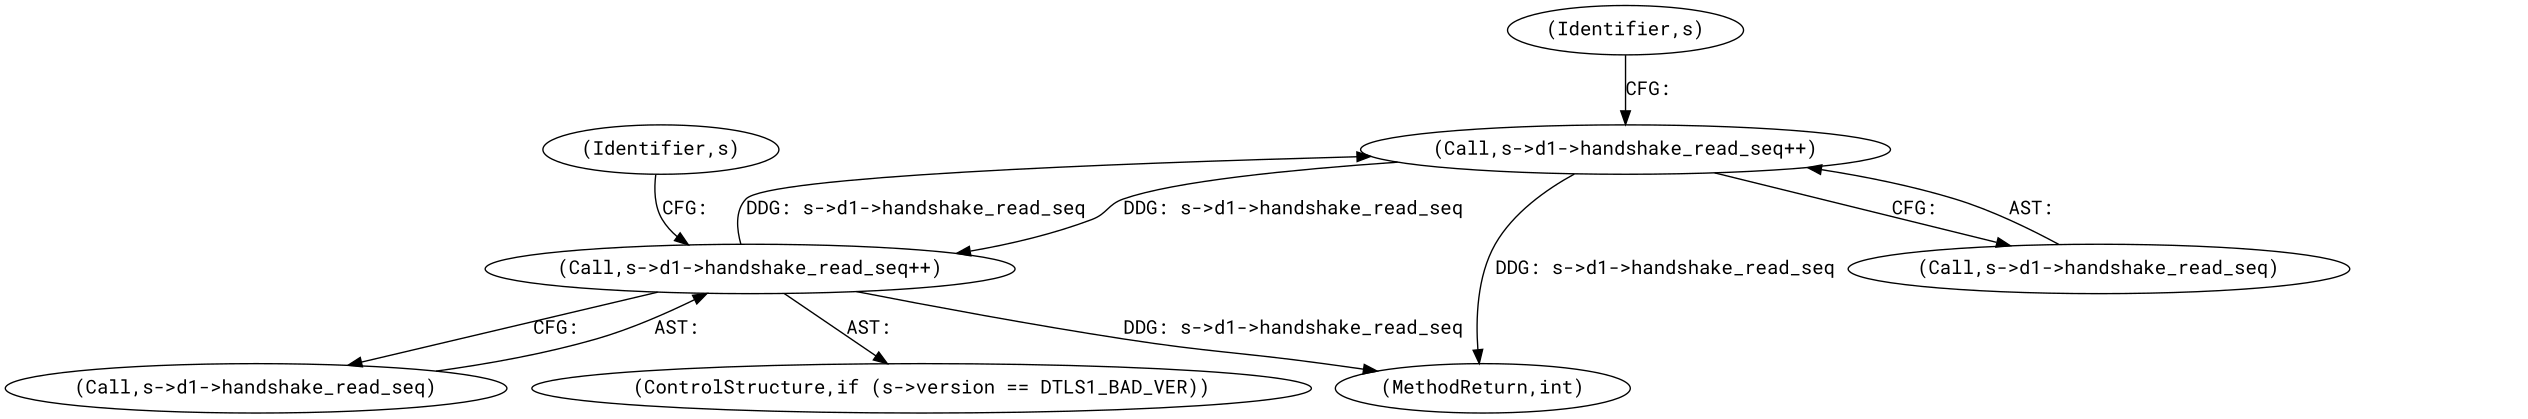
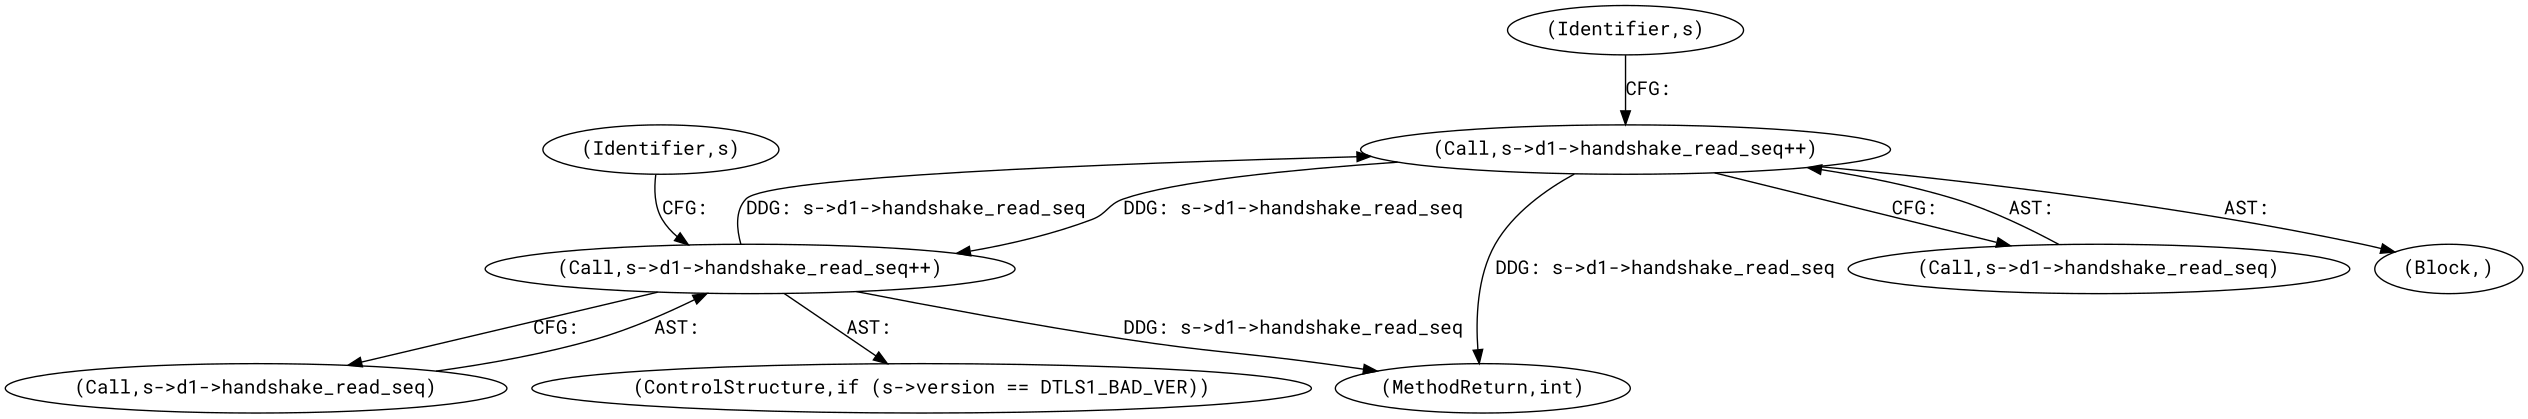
none -> (2449, 269)
